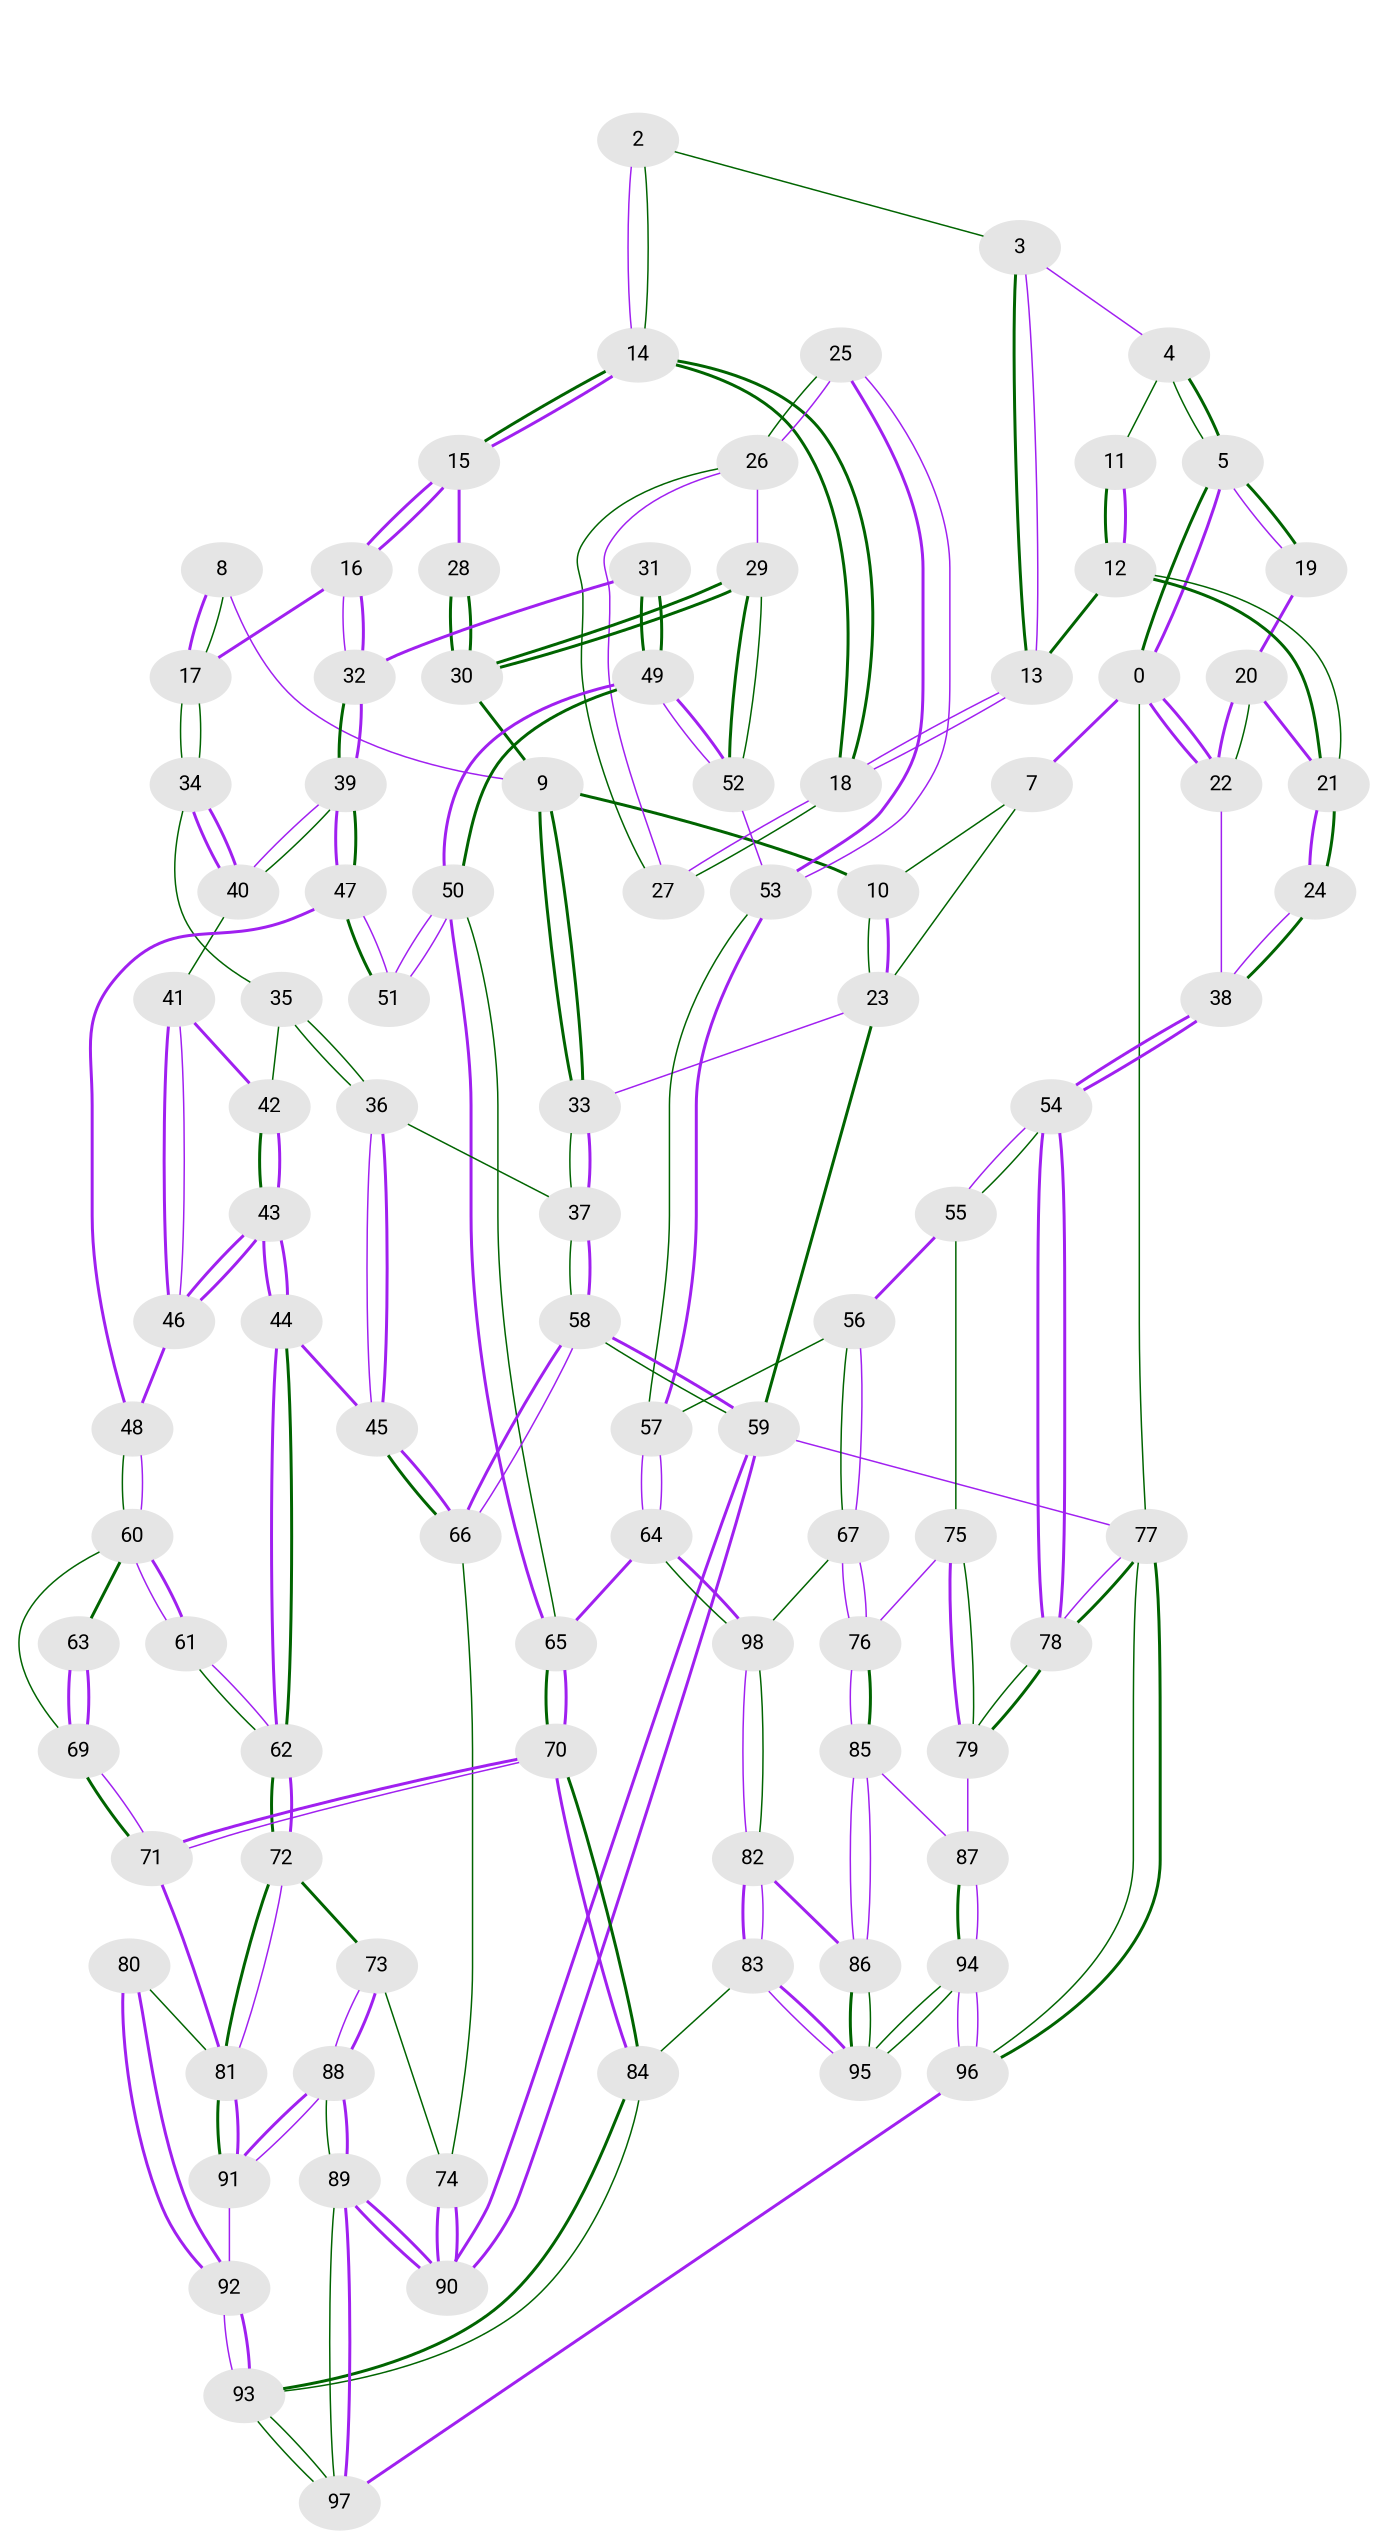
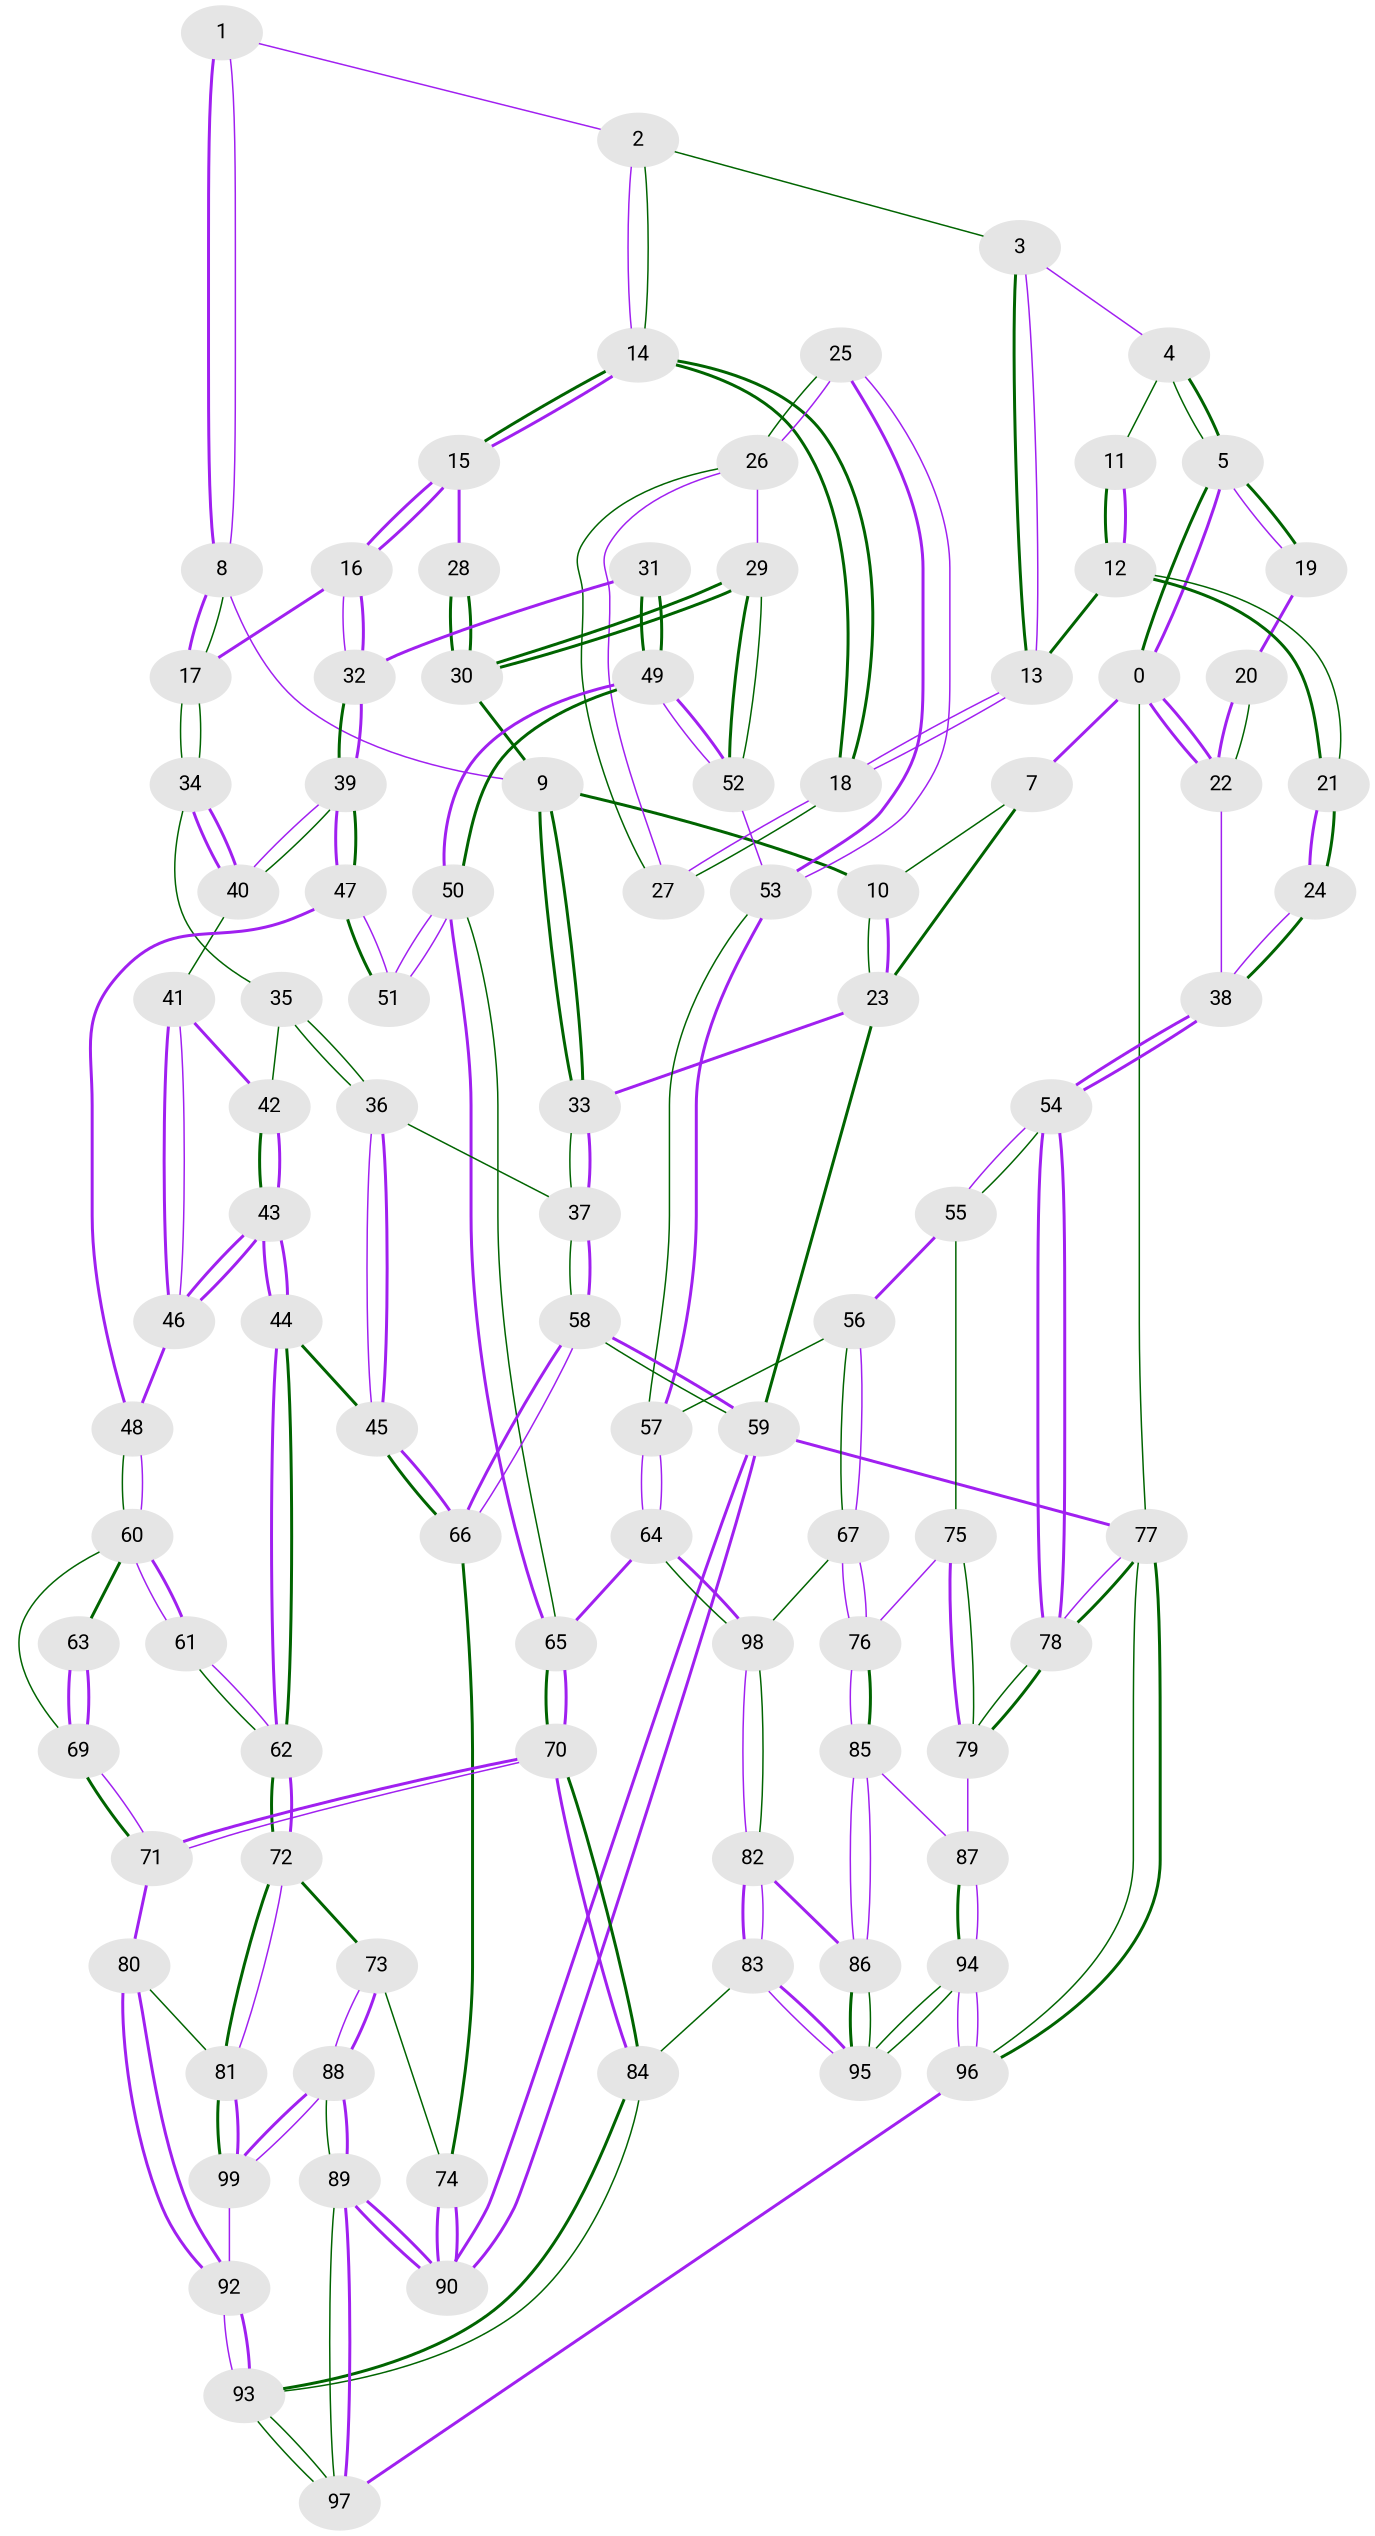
none -> (222, 33)
(1288, 731) -> none
(955, 892) -> (955, 892)
(729, 1053) -> (729, 1053)
(329, 1375) -> (329, 1375)
(945, 1481) -> (945, 1481)
(473, 1859) -> (473, 1859)
(192, 1965) -> (141, 1912)
(229, 2181) -> (229, 2181)
